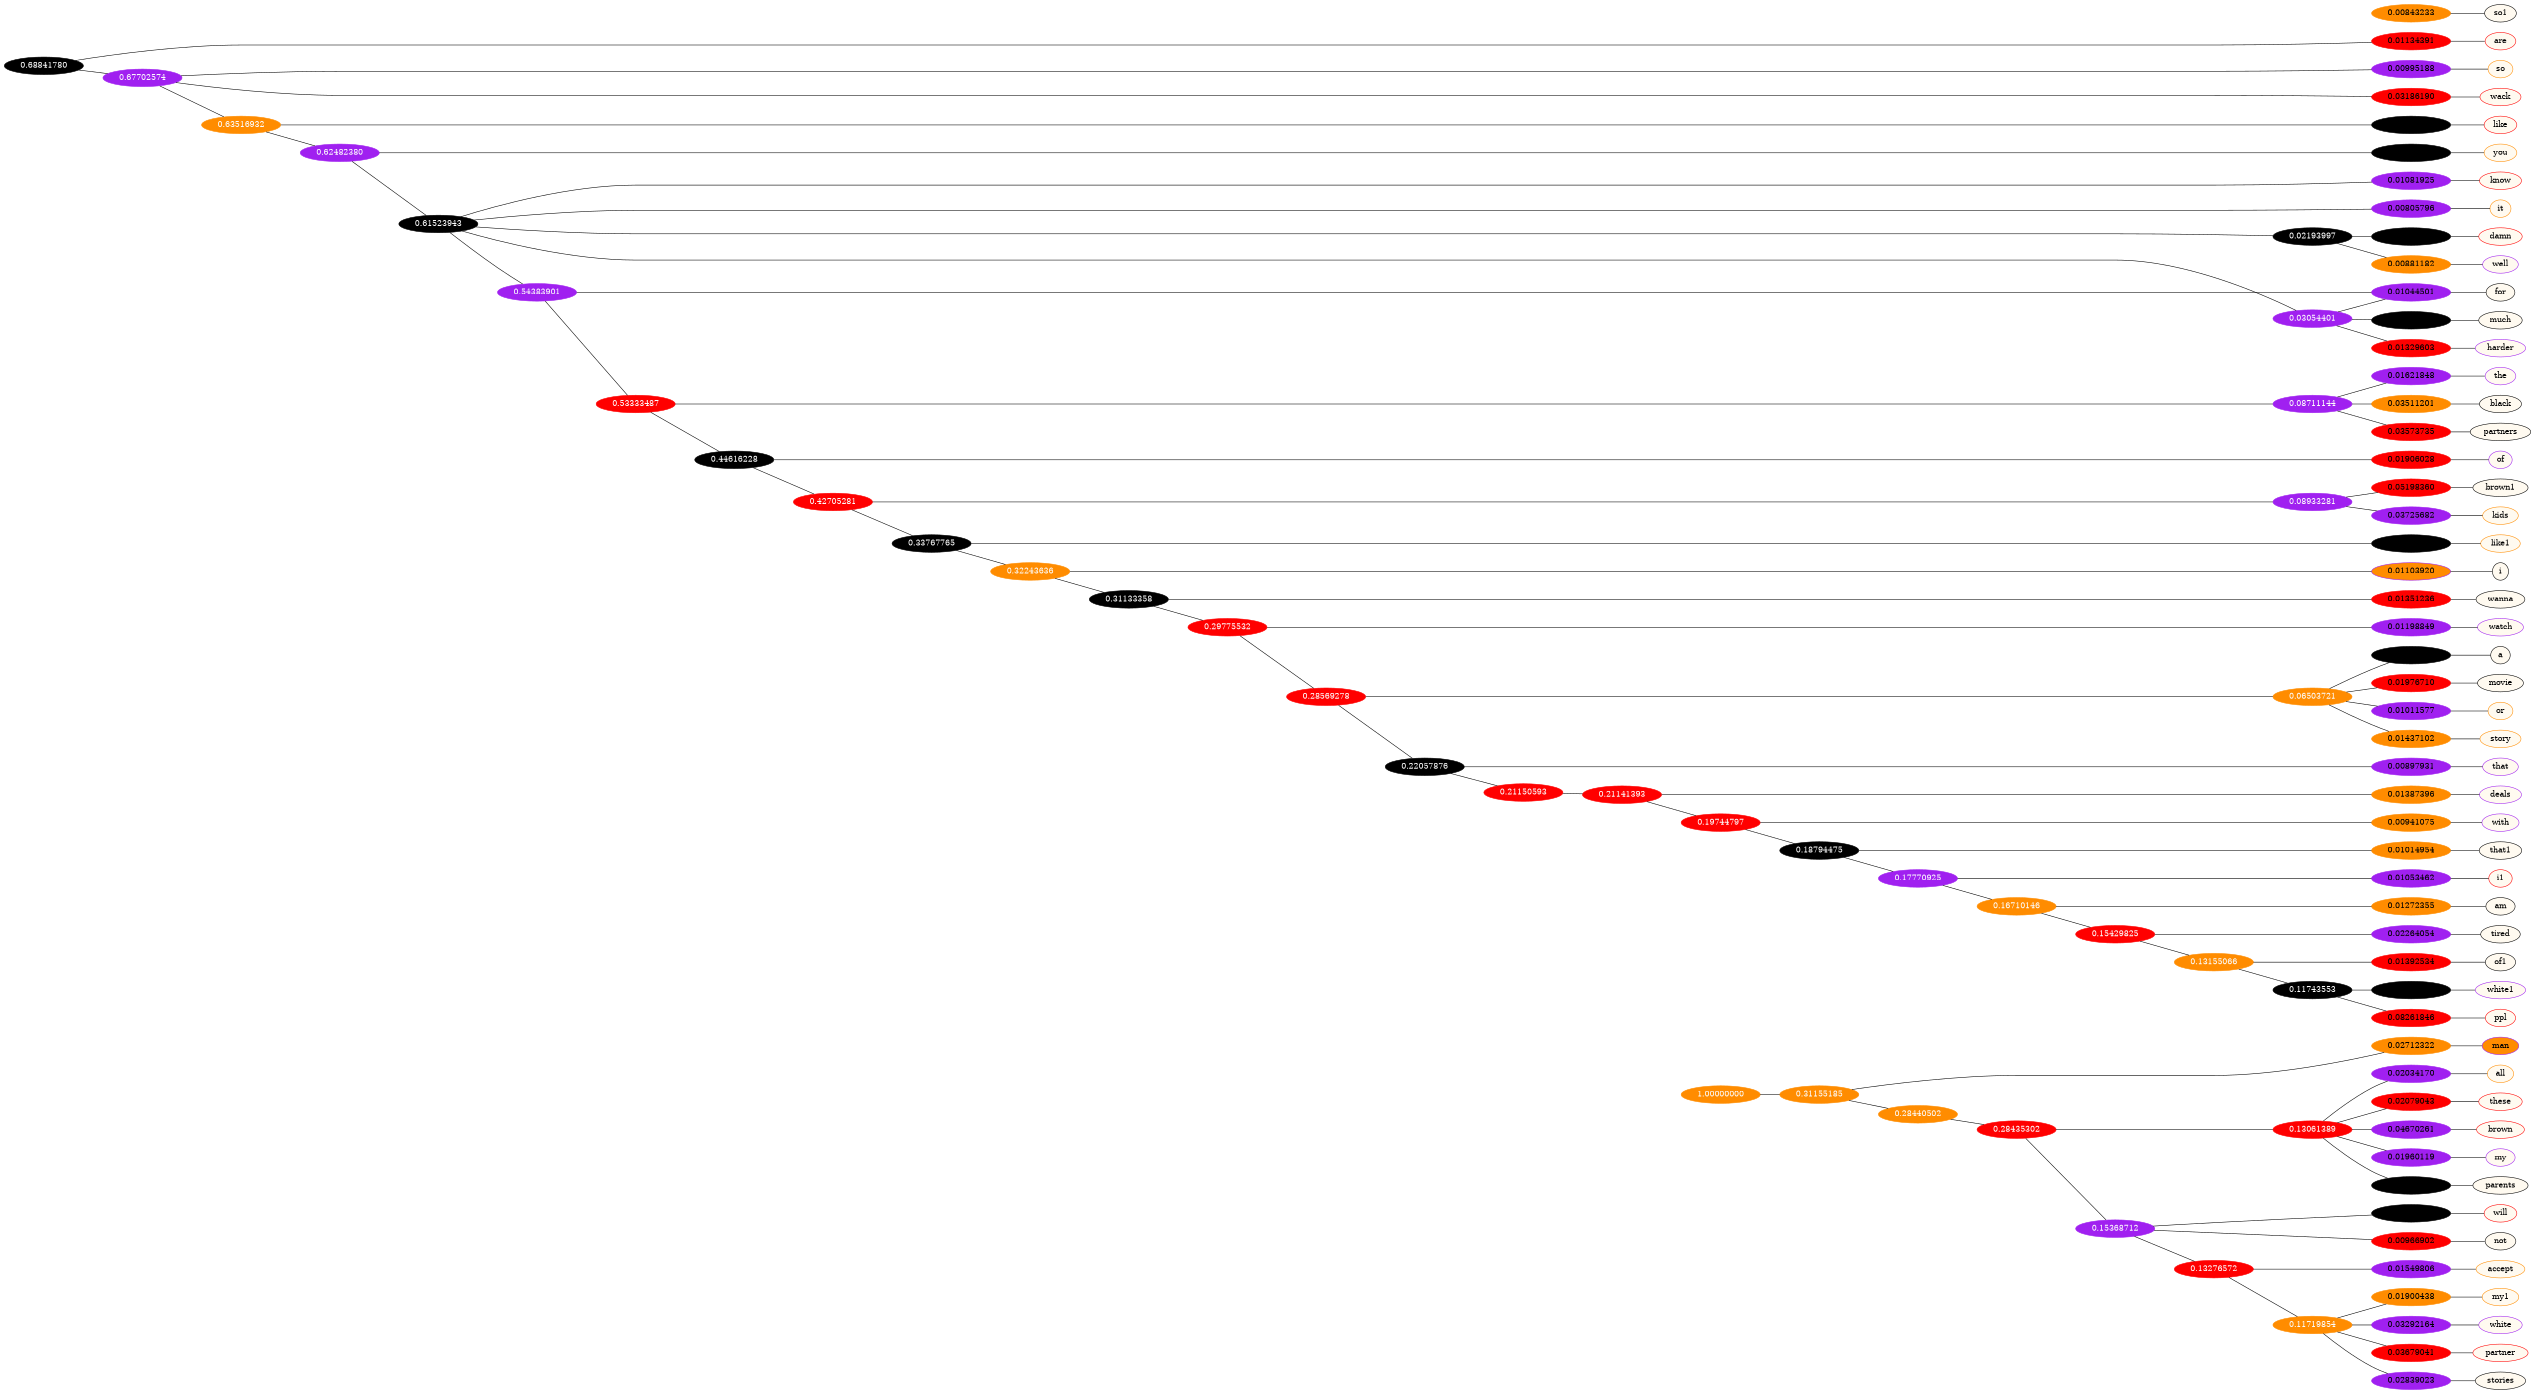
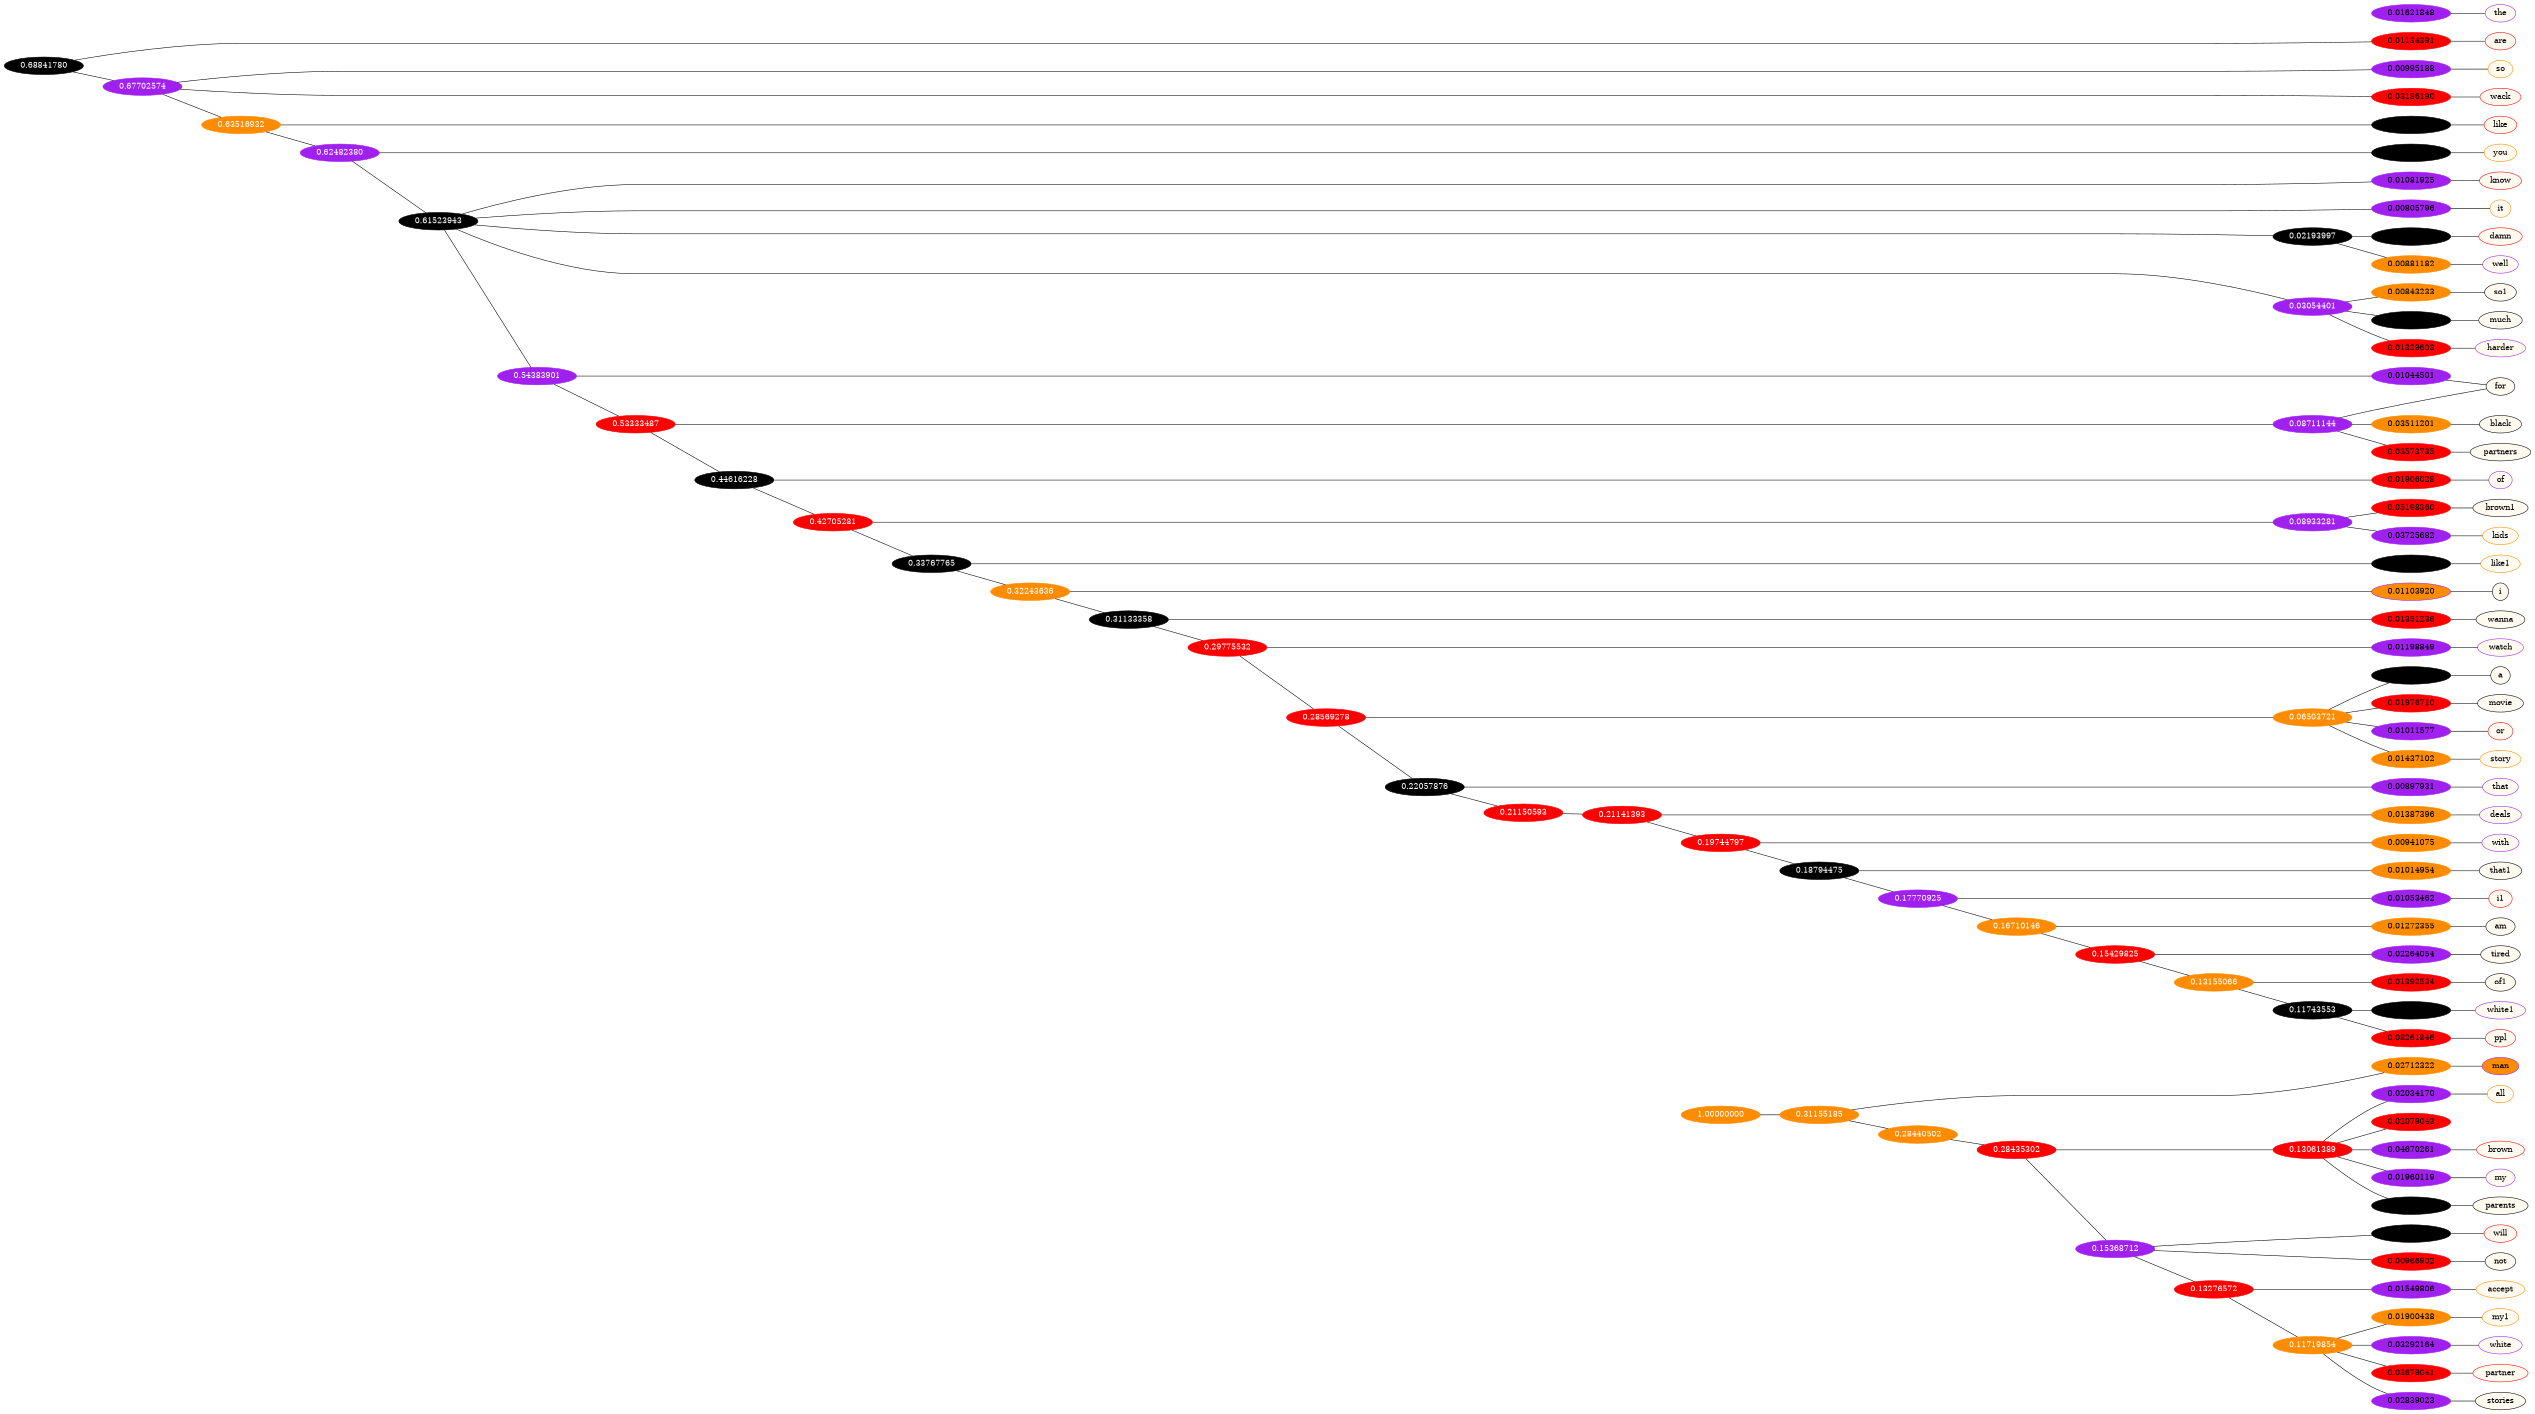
(2362, 305) -> (2362, 299)
(2362, 390) -> (2413, 402)
(2500, 711) -> (2500, 731)
(2500, 1102) -> none
